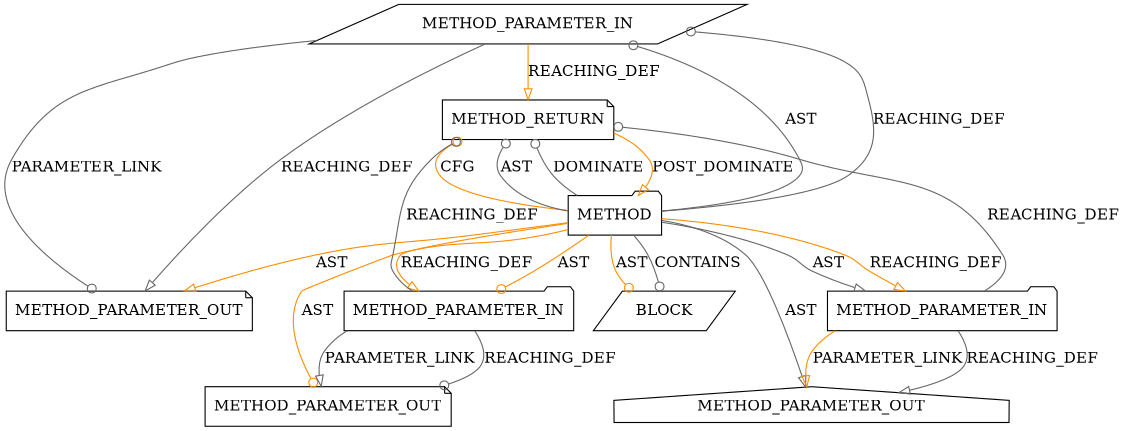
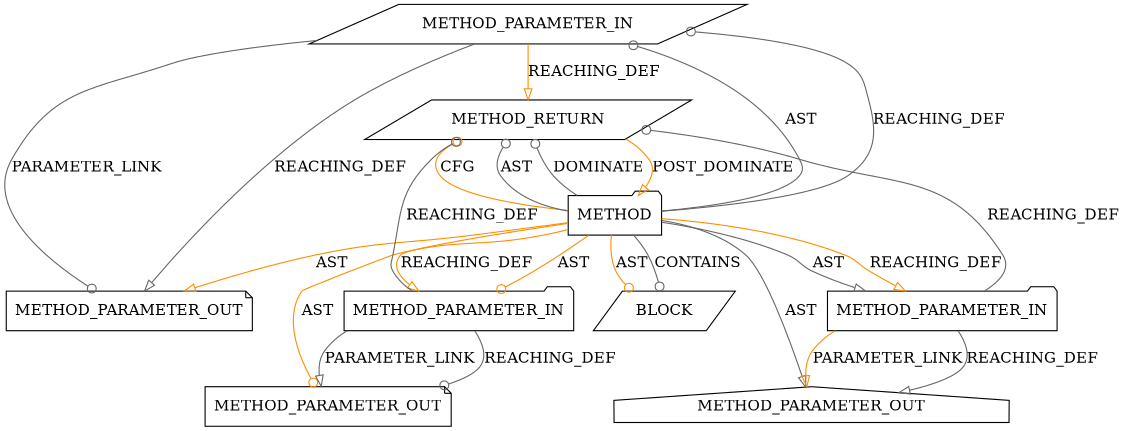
(528, 120) -> (528, 120)
